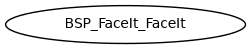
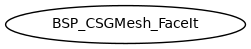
(126, 25) -> (126, 25)
